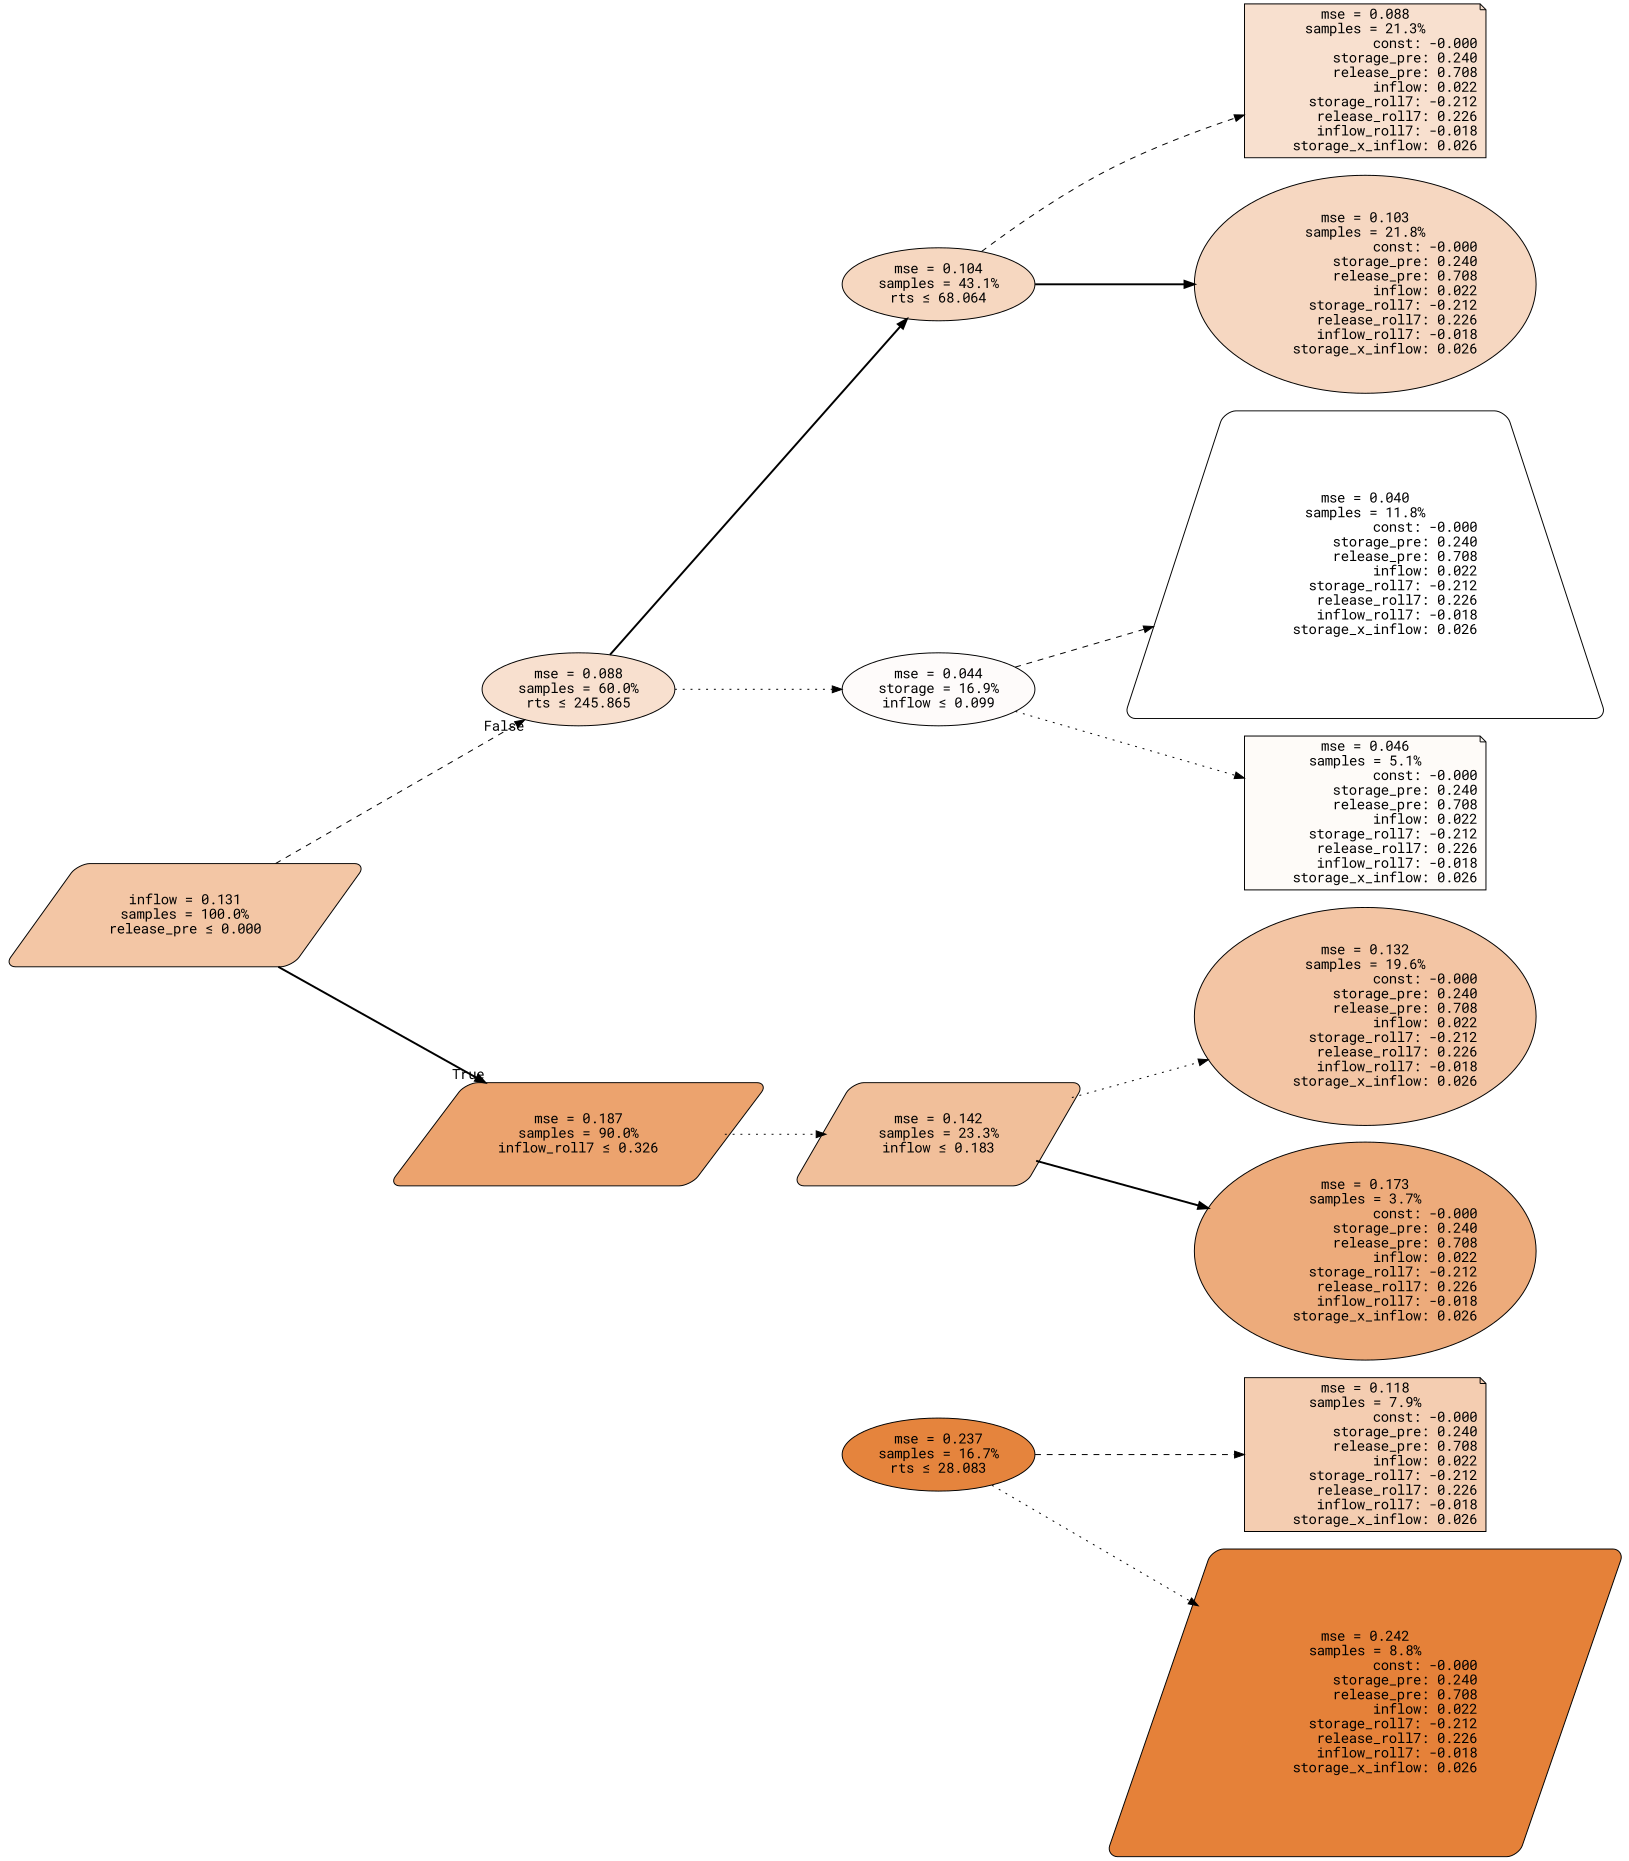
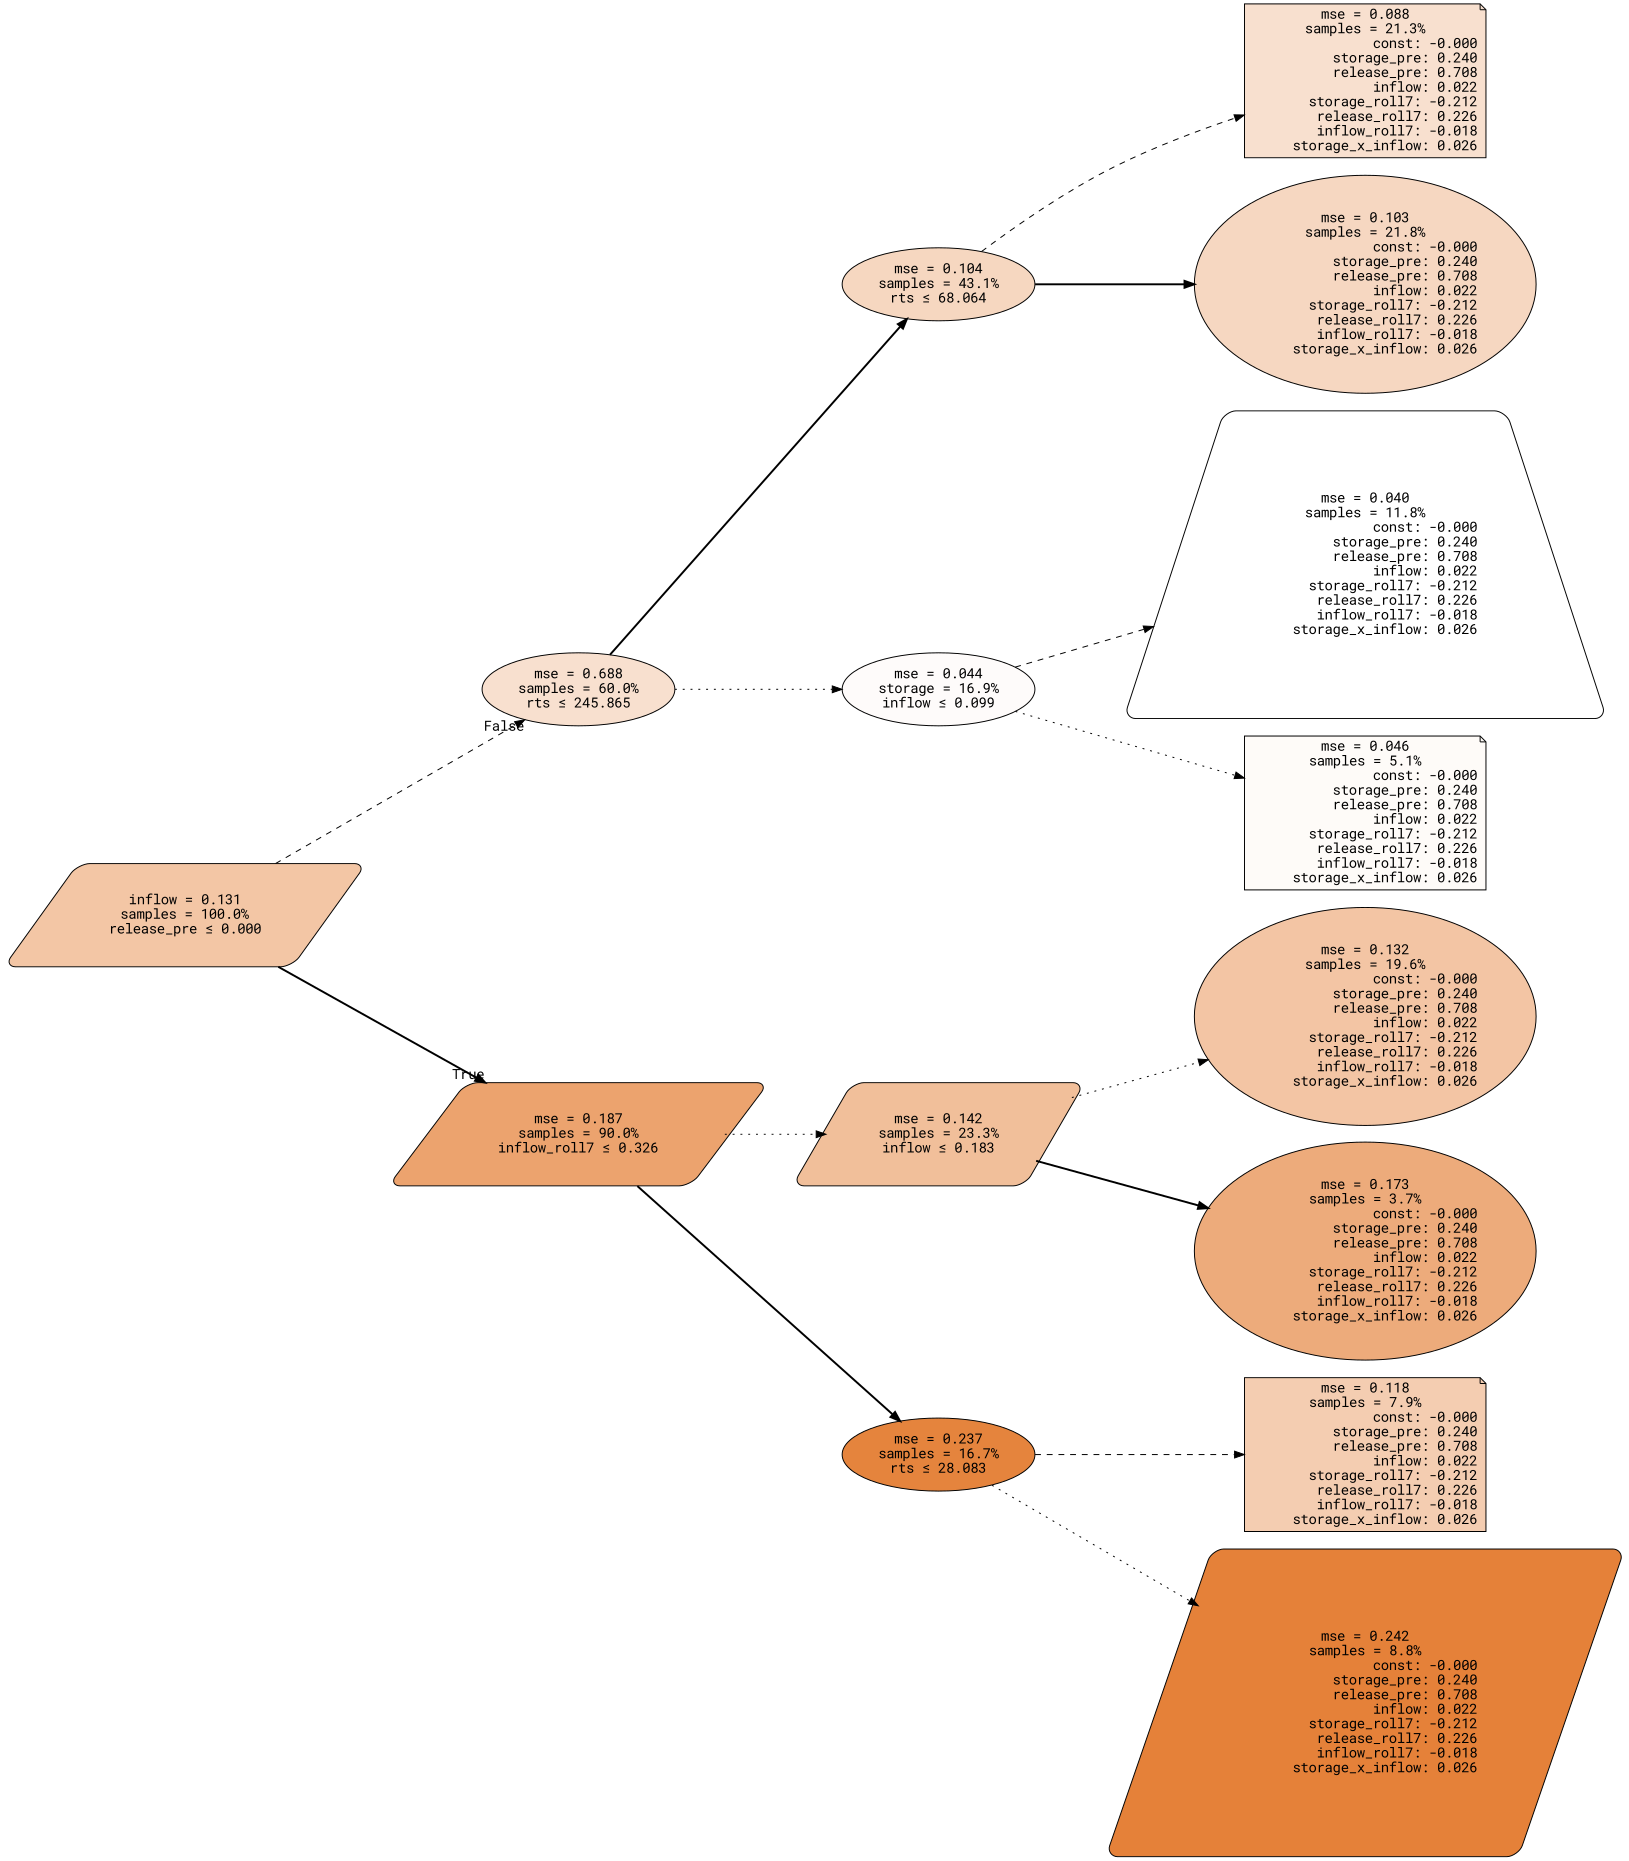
(578, 689) -> (578, 689)
none -> (765, 1300)
